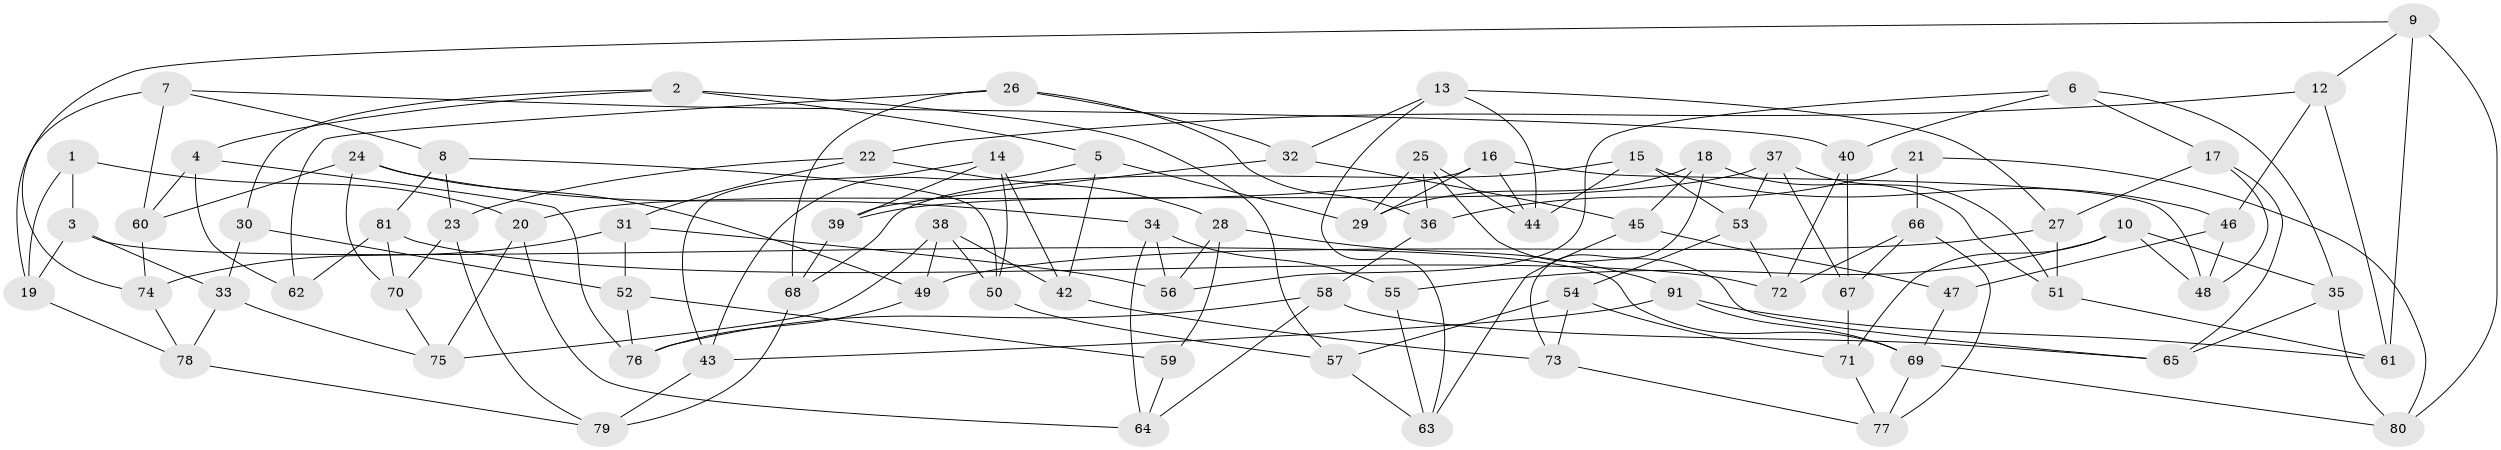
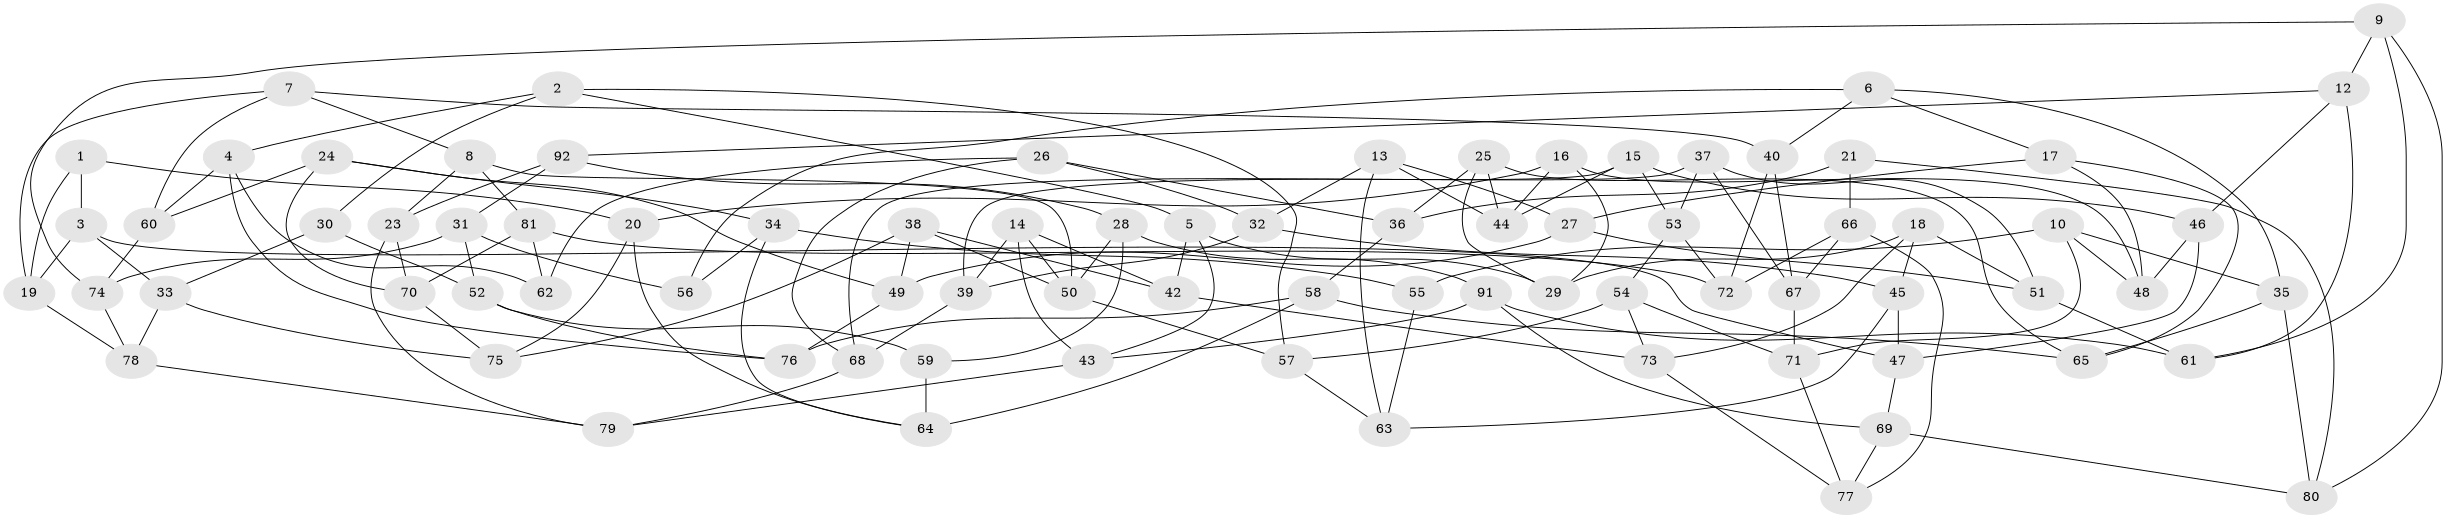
(868, 157) -> (563, 157)
(1050, 248) -> (593, 253)
(1195, 259) -> (1096, 259)
